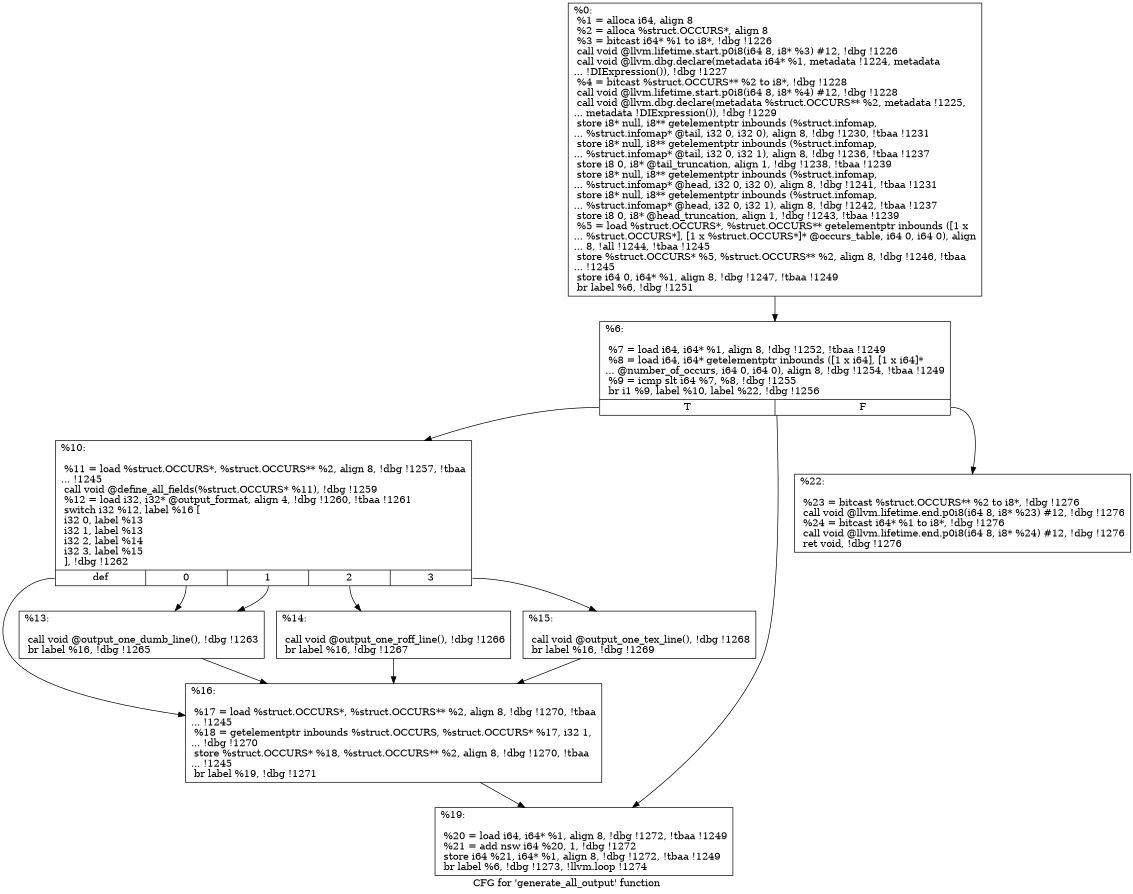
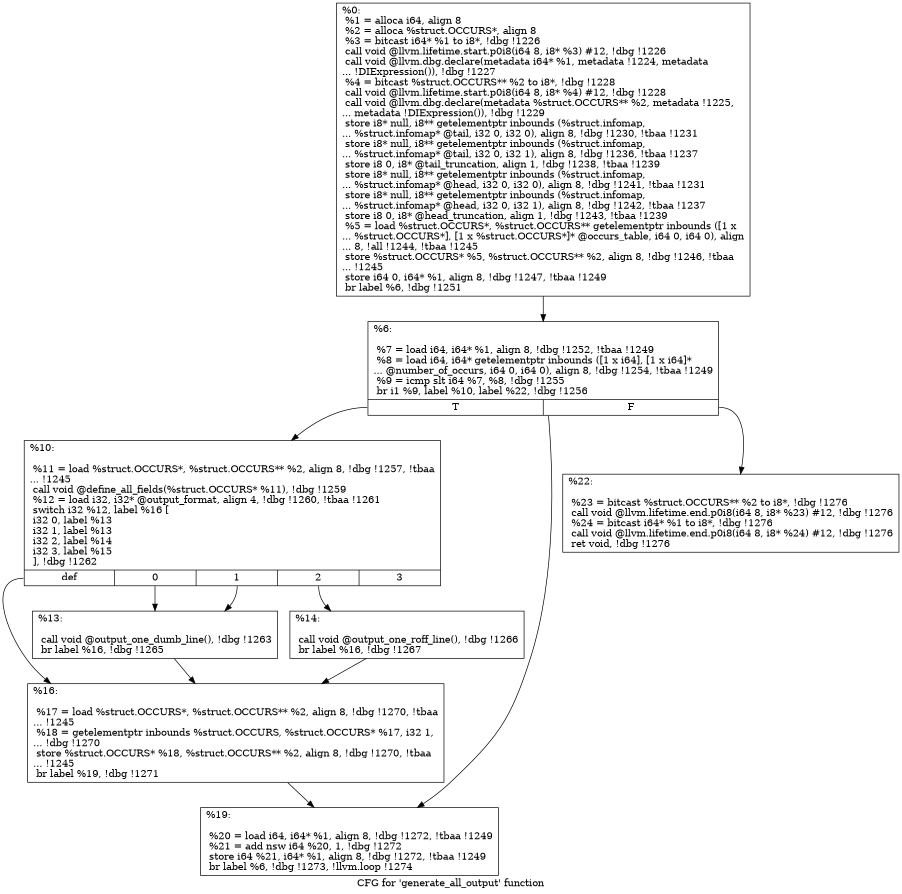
(639, 635) -> none
